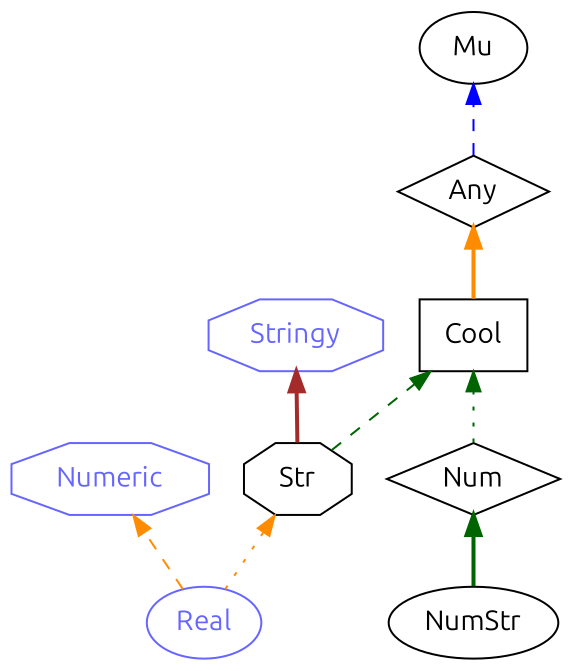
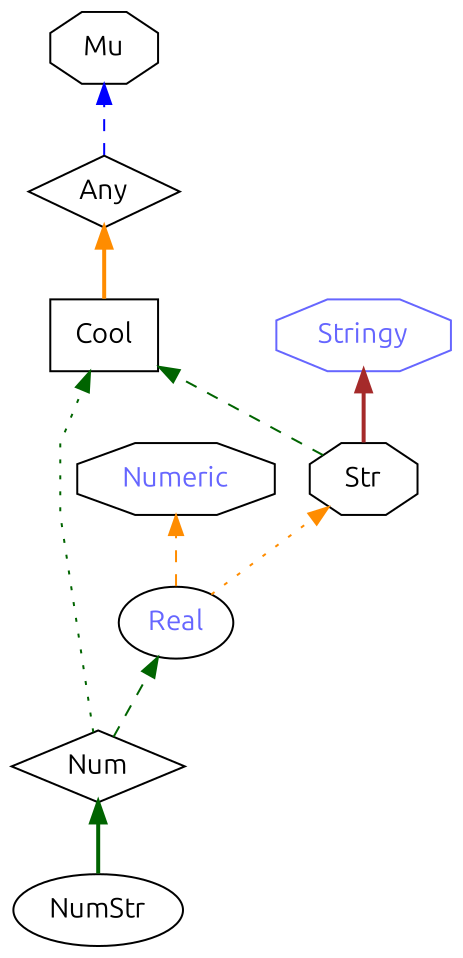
(473, 48) -> (104, 48)
(110, 479) -> (176, 479)
(204, 623) -> (176, 623)
none -> (131, 706)
